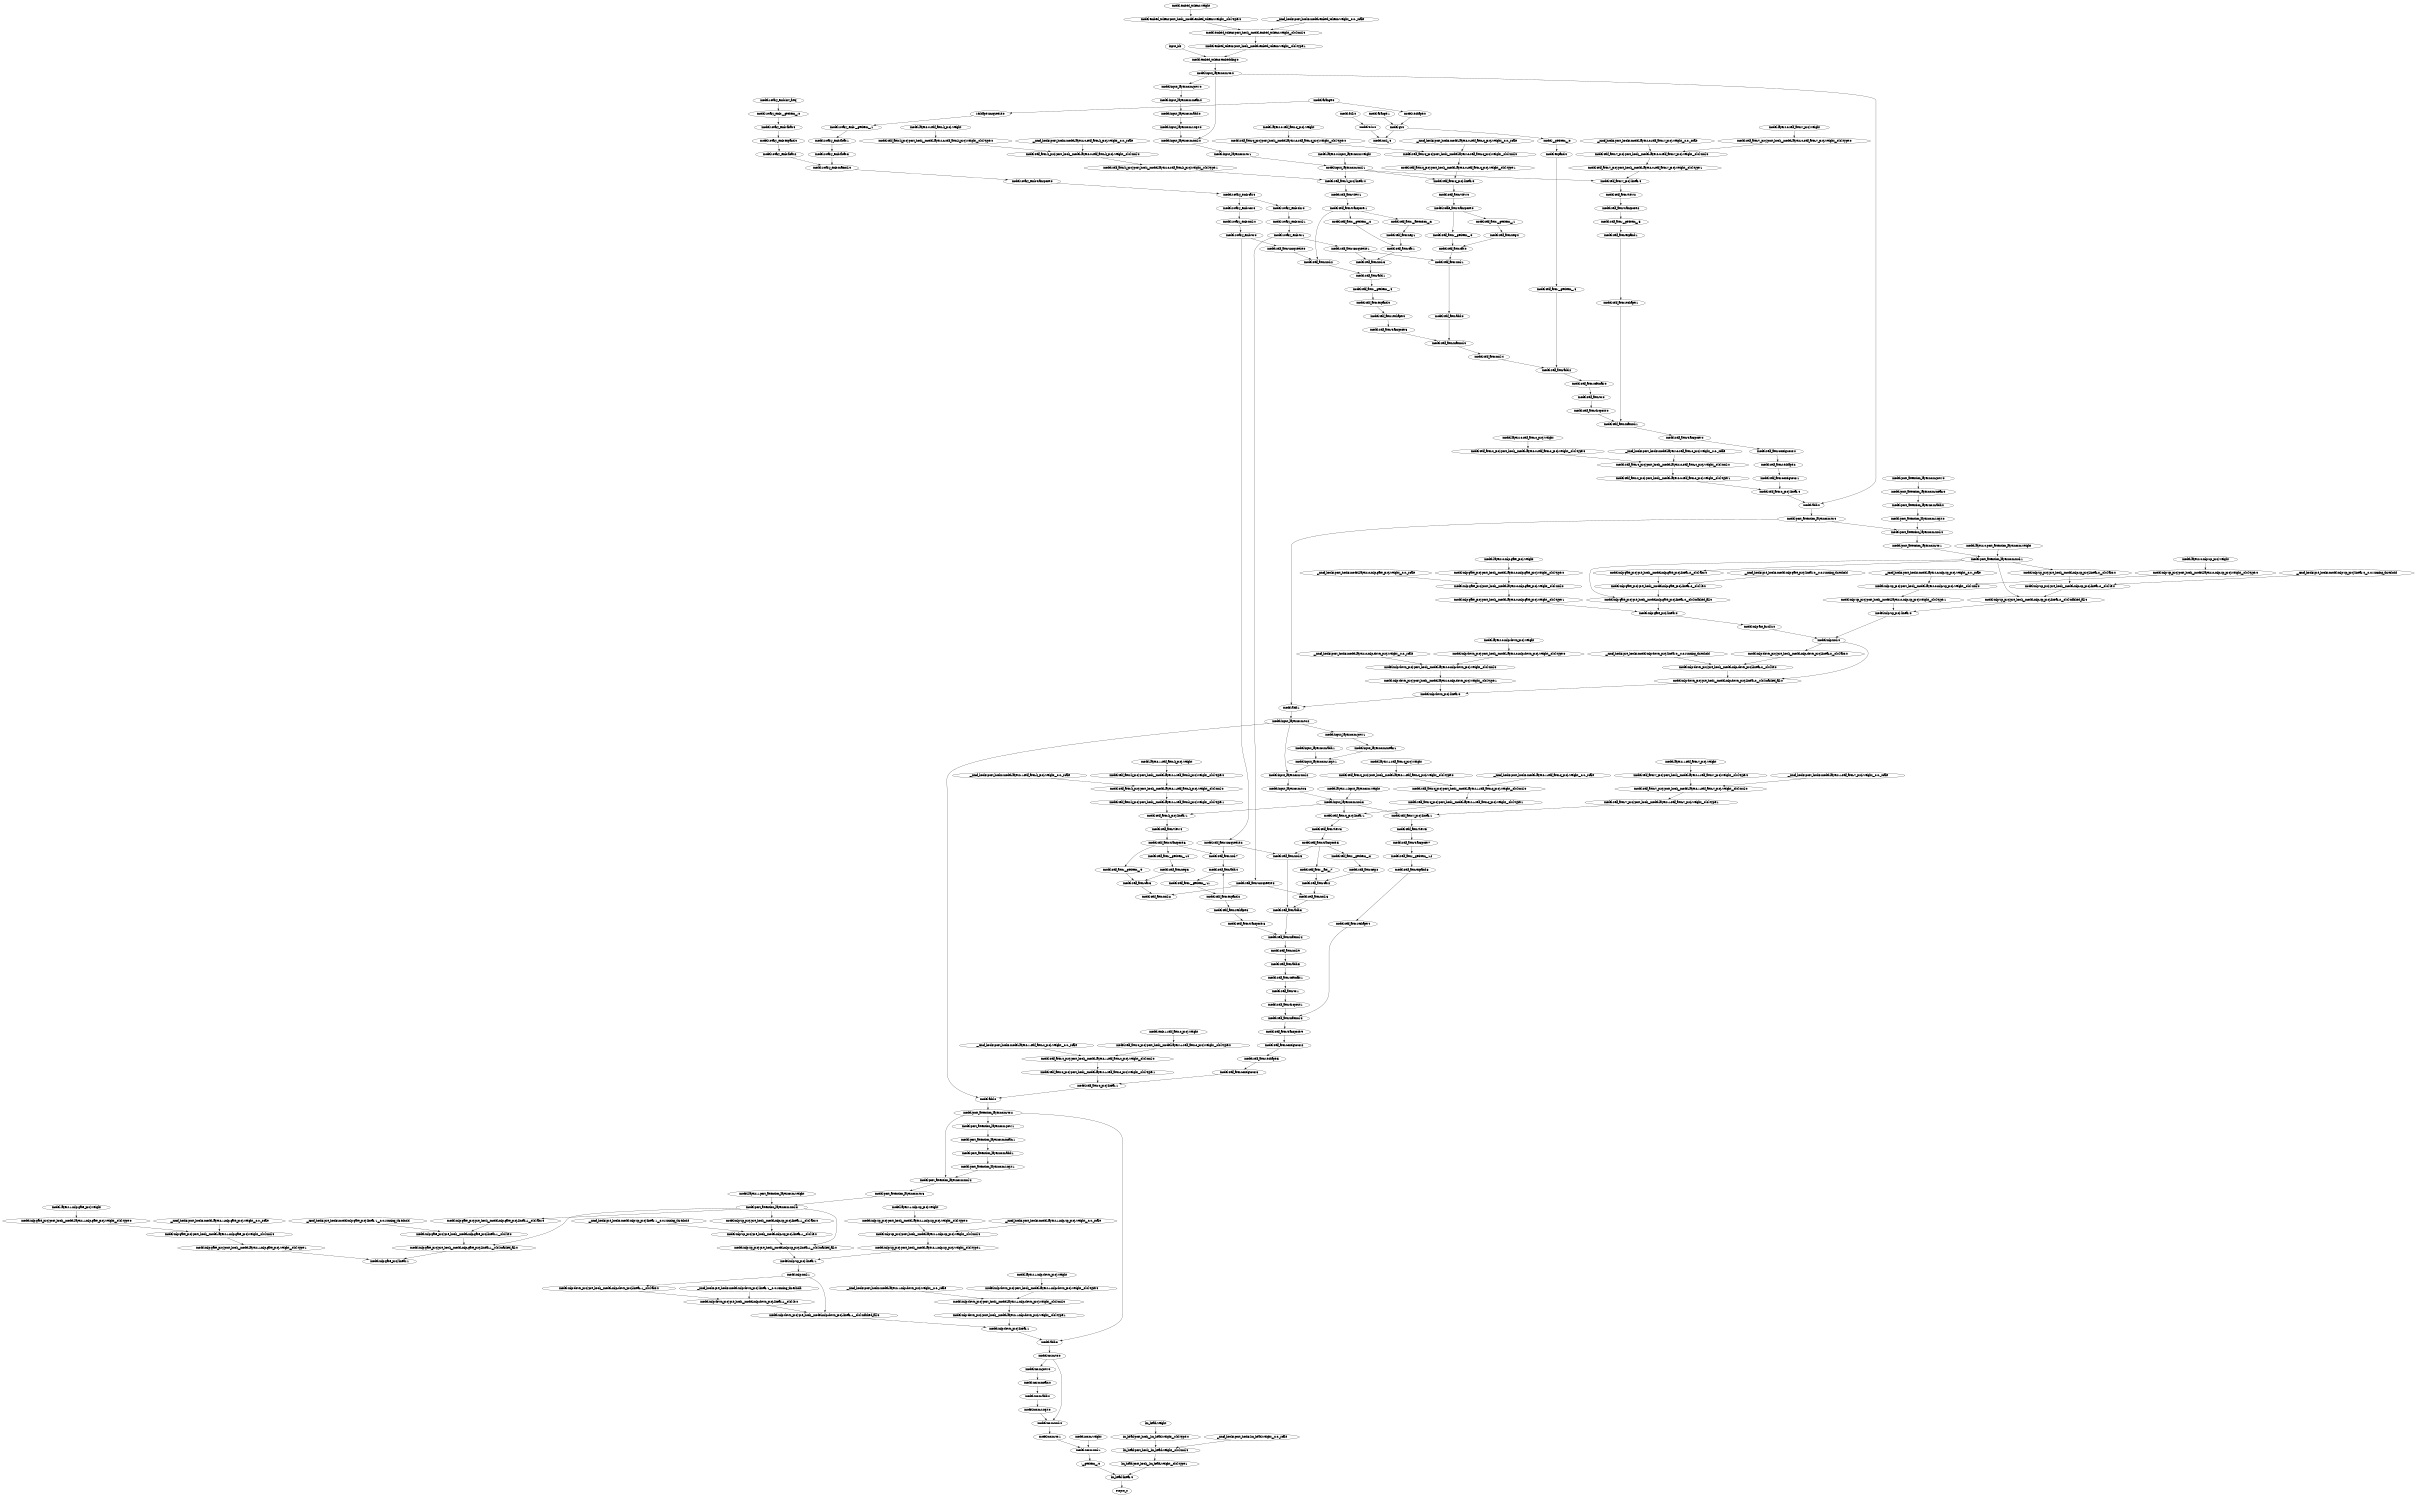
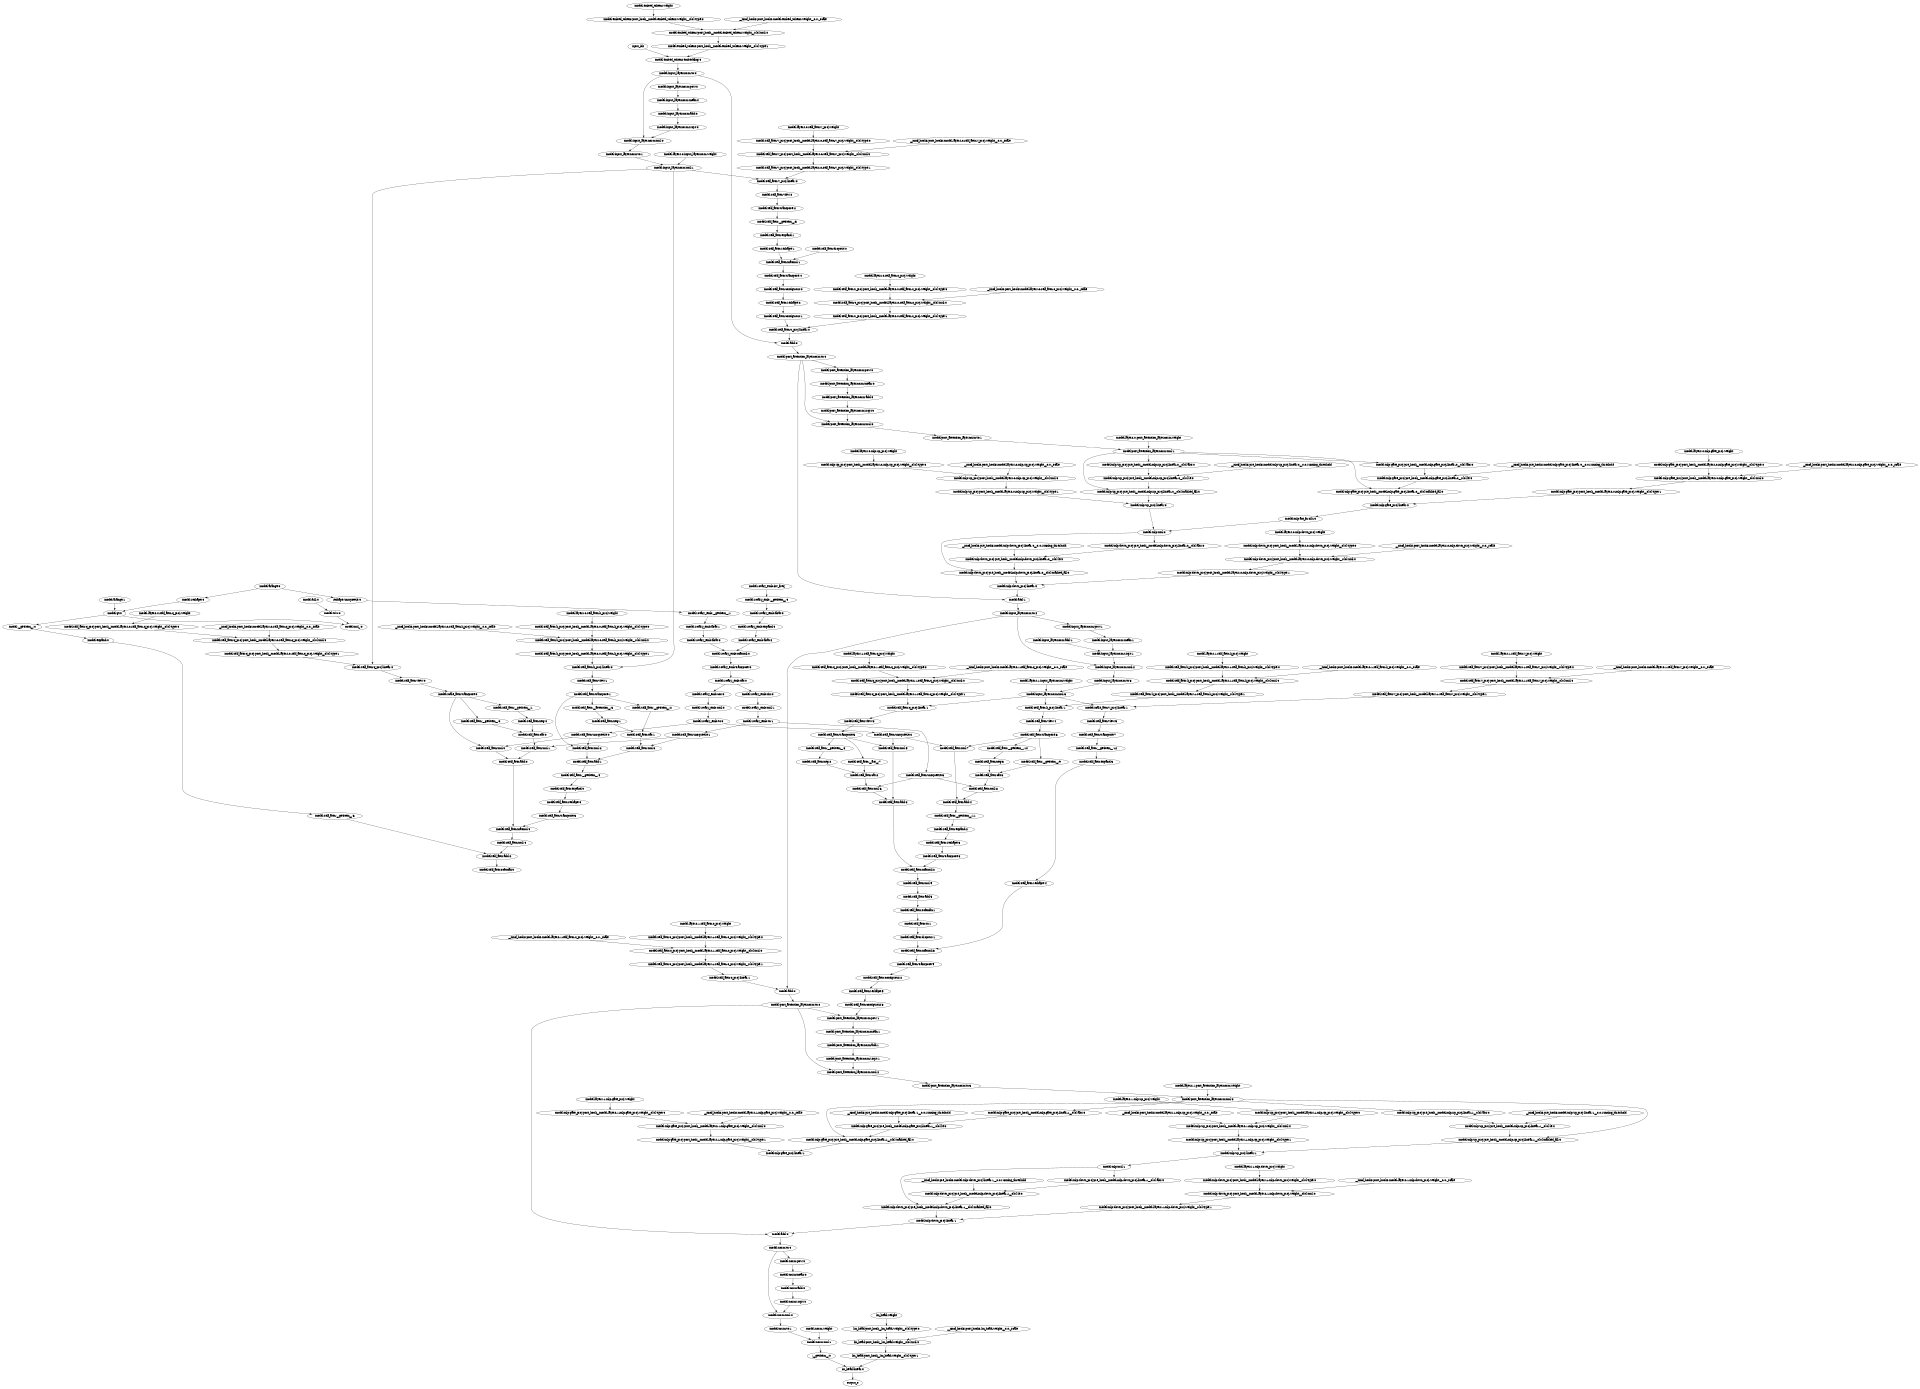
none -> (823, 363)
(1591, 398) -> none
none -> (491, 748)
(1412, 816) -> (1107, 708)
(1223, 884) -> (971, 795)
(1174, 1032) -> (705, 924)
(1170, 1079) -> (859, 1011)
